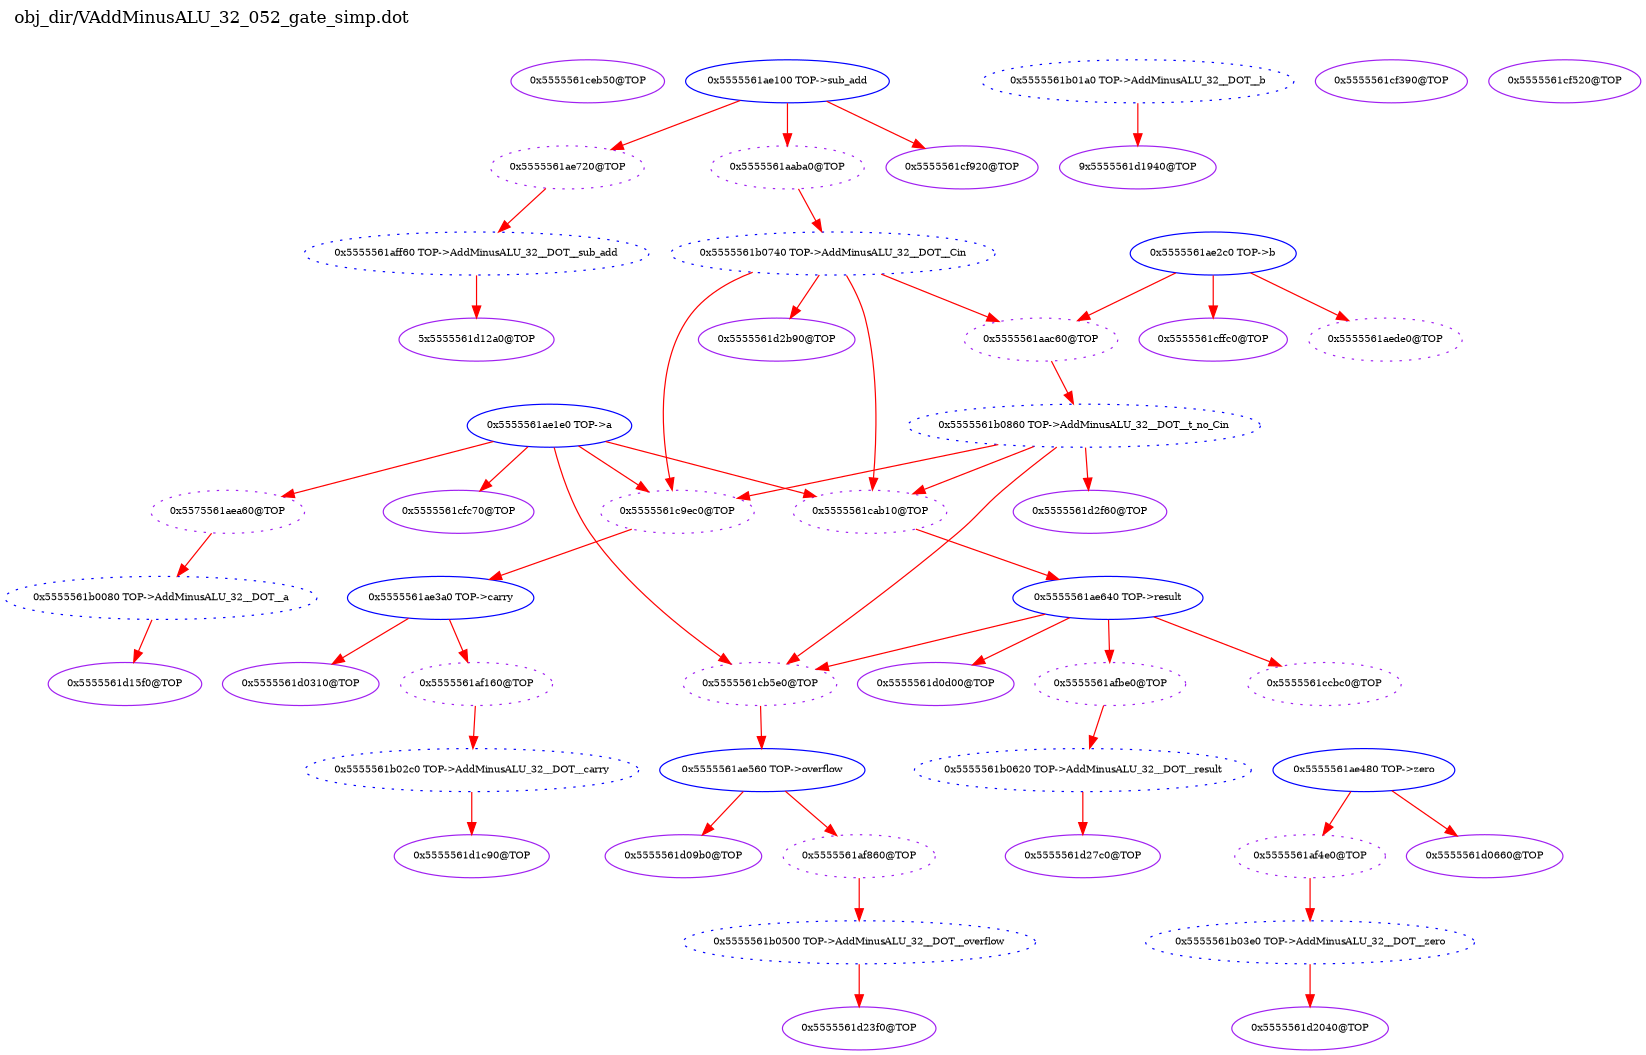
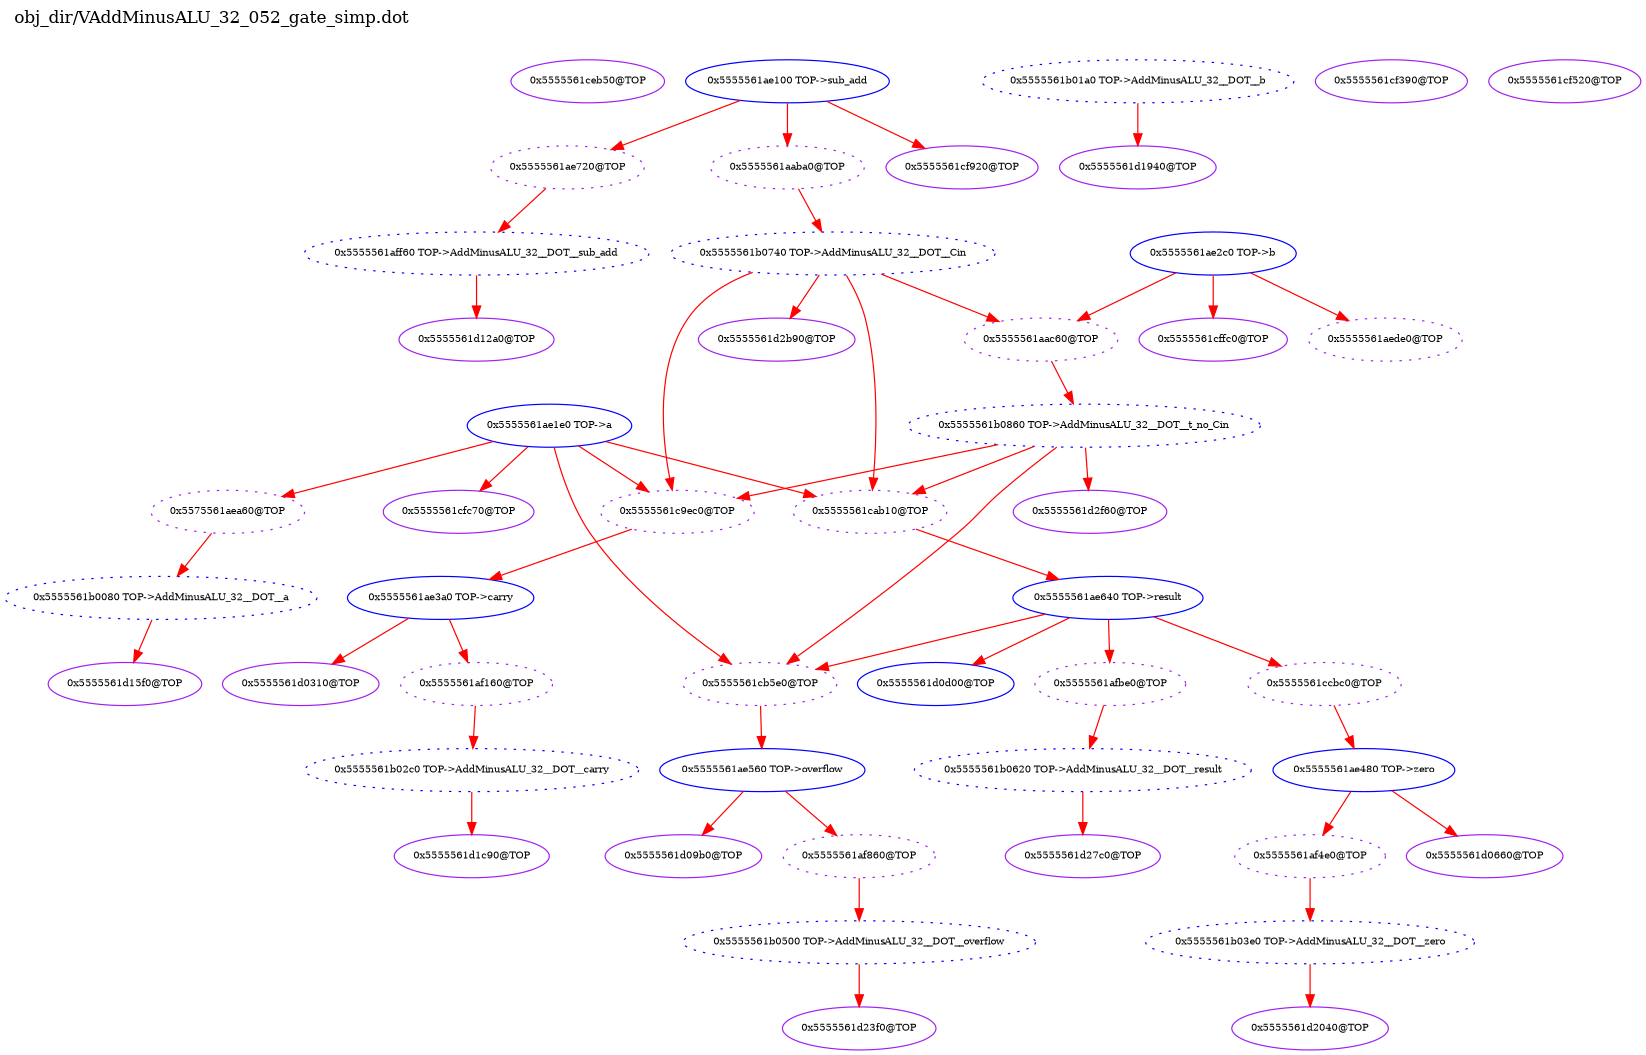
(1138, 167) -> (1138, 167)
(477, 340) -> (477, 340)
(936, 684) -> (936, 684)
none -> (1341, 721)
